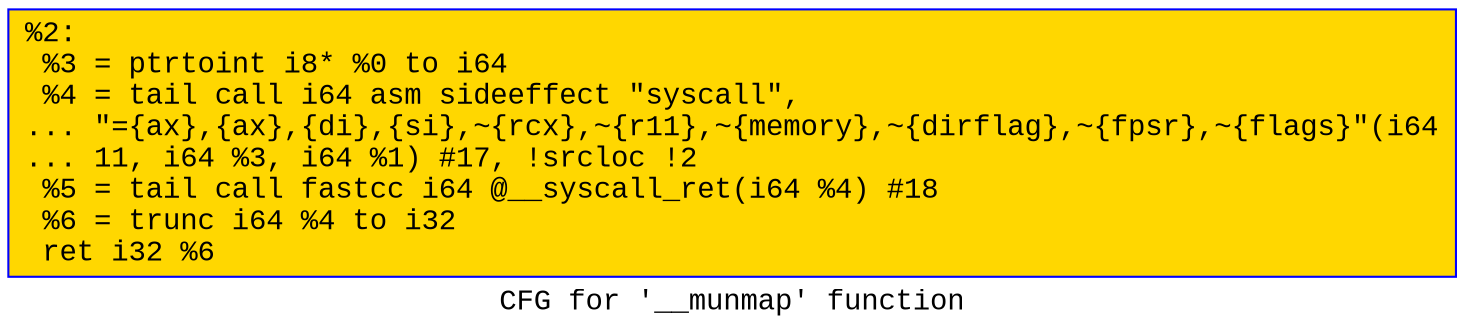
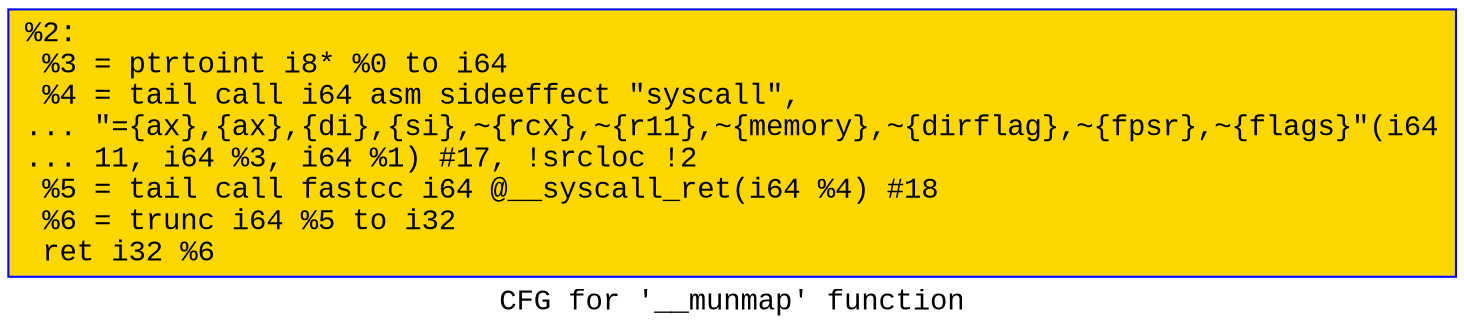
(241, 220) -> (241, 220)
